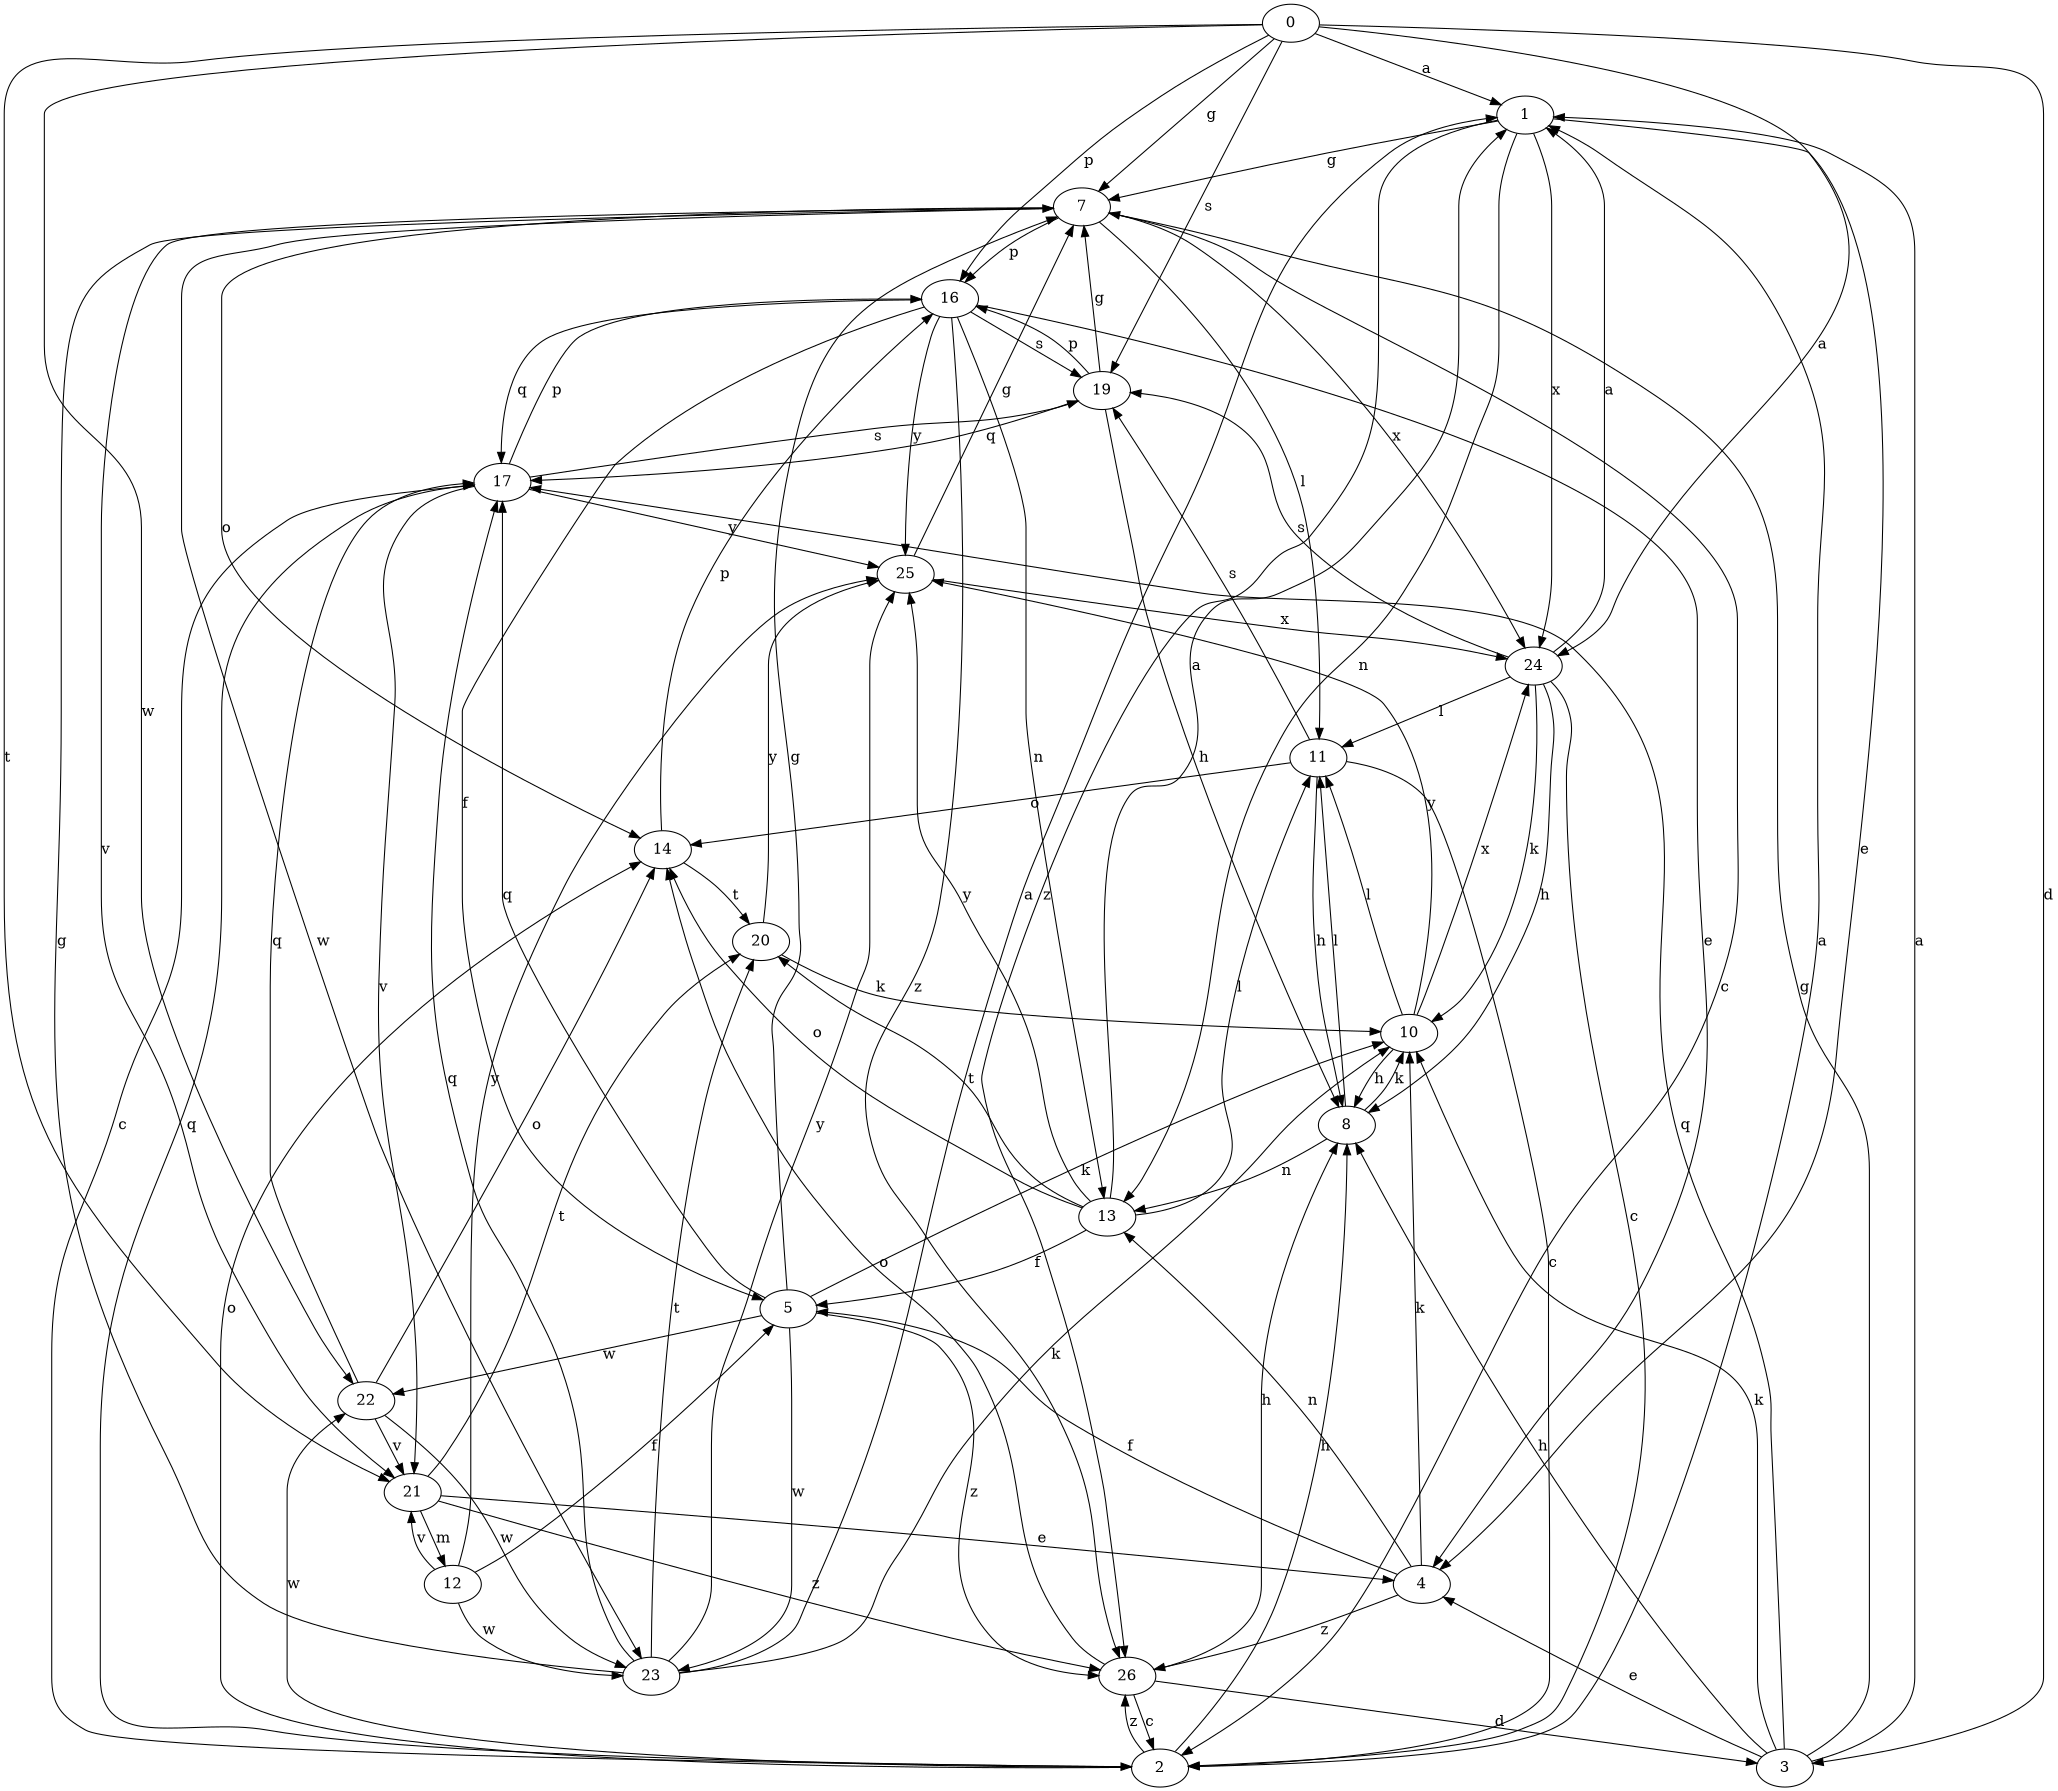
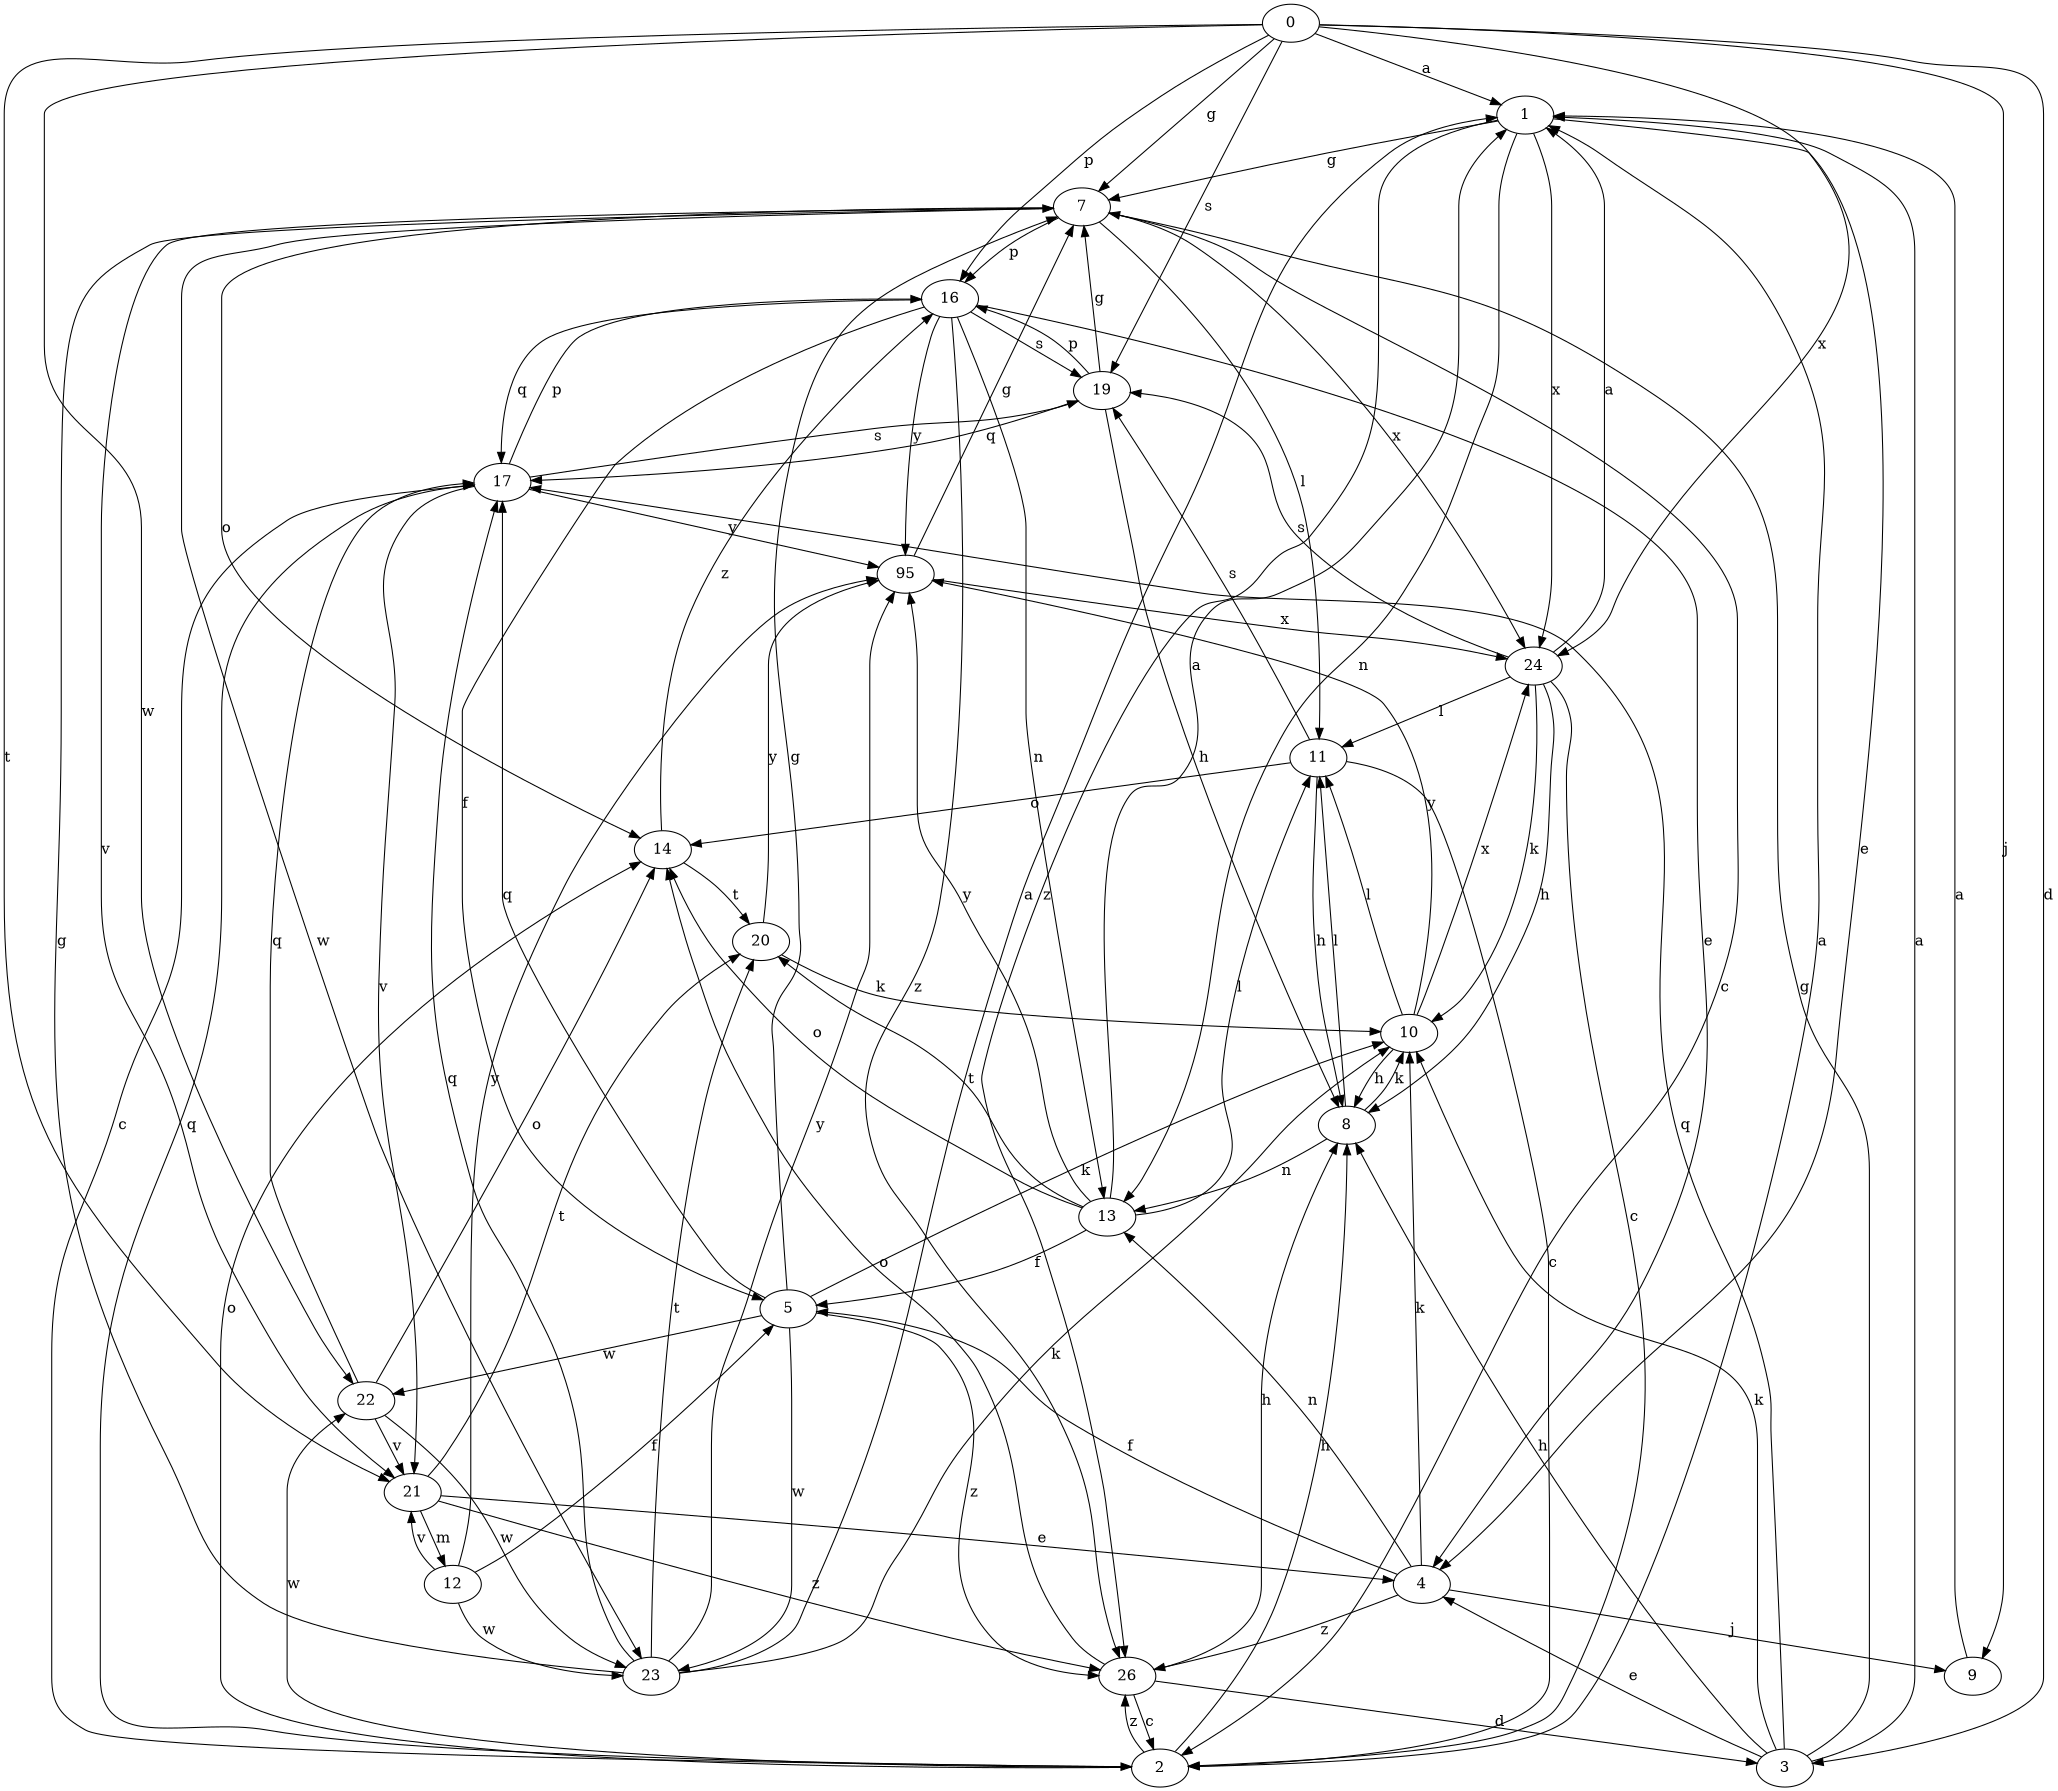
(1822, 345) -> (1822, 345)
(725, 574) -> (725, 574)
(906, 574) -> (906, 574)
none -> (1973, 1676)
